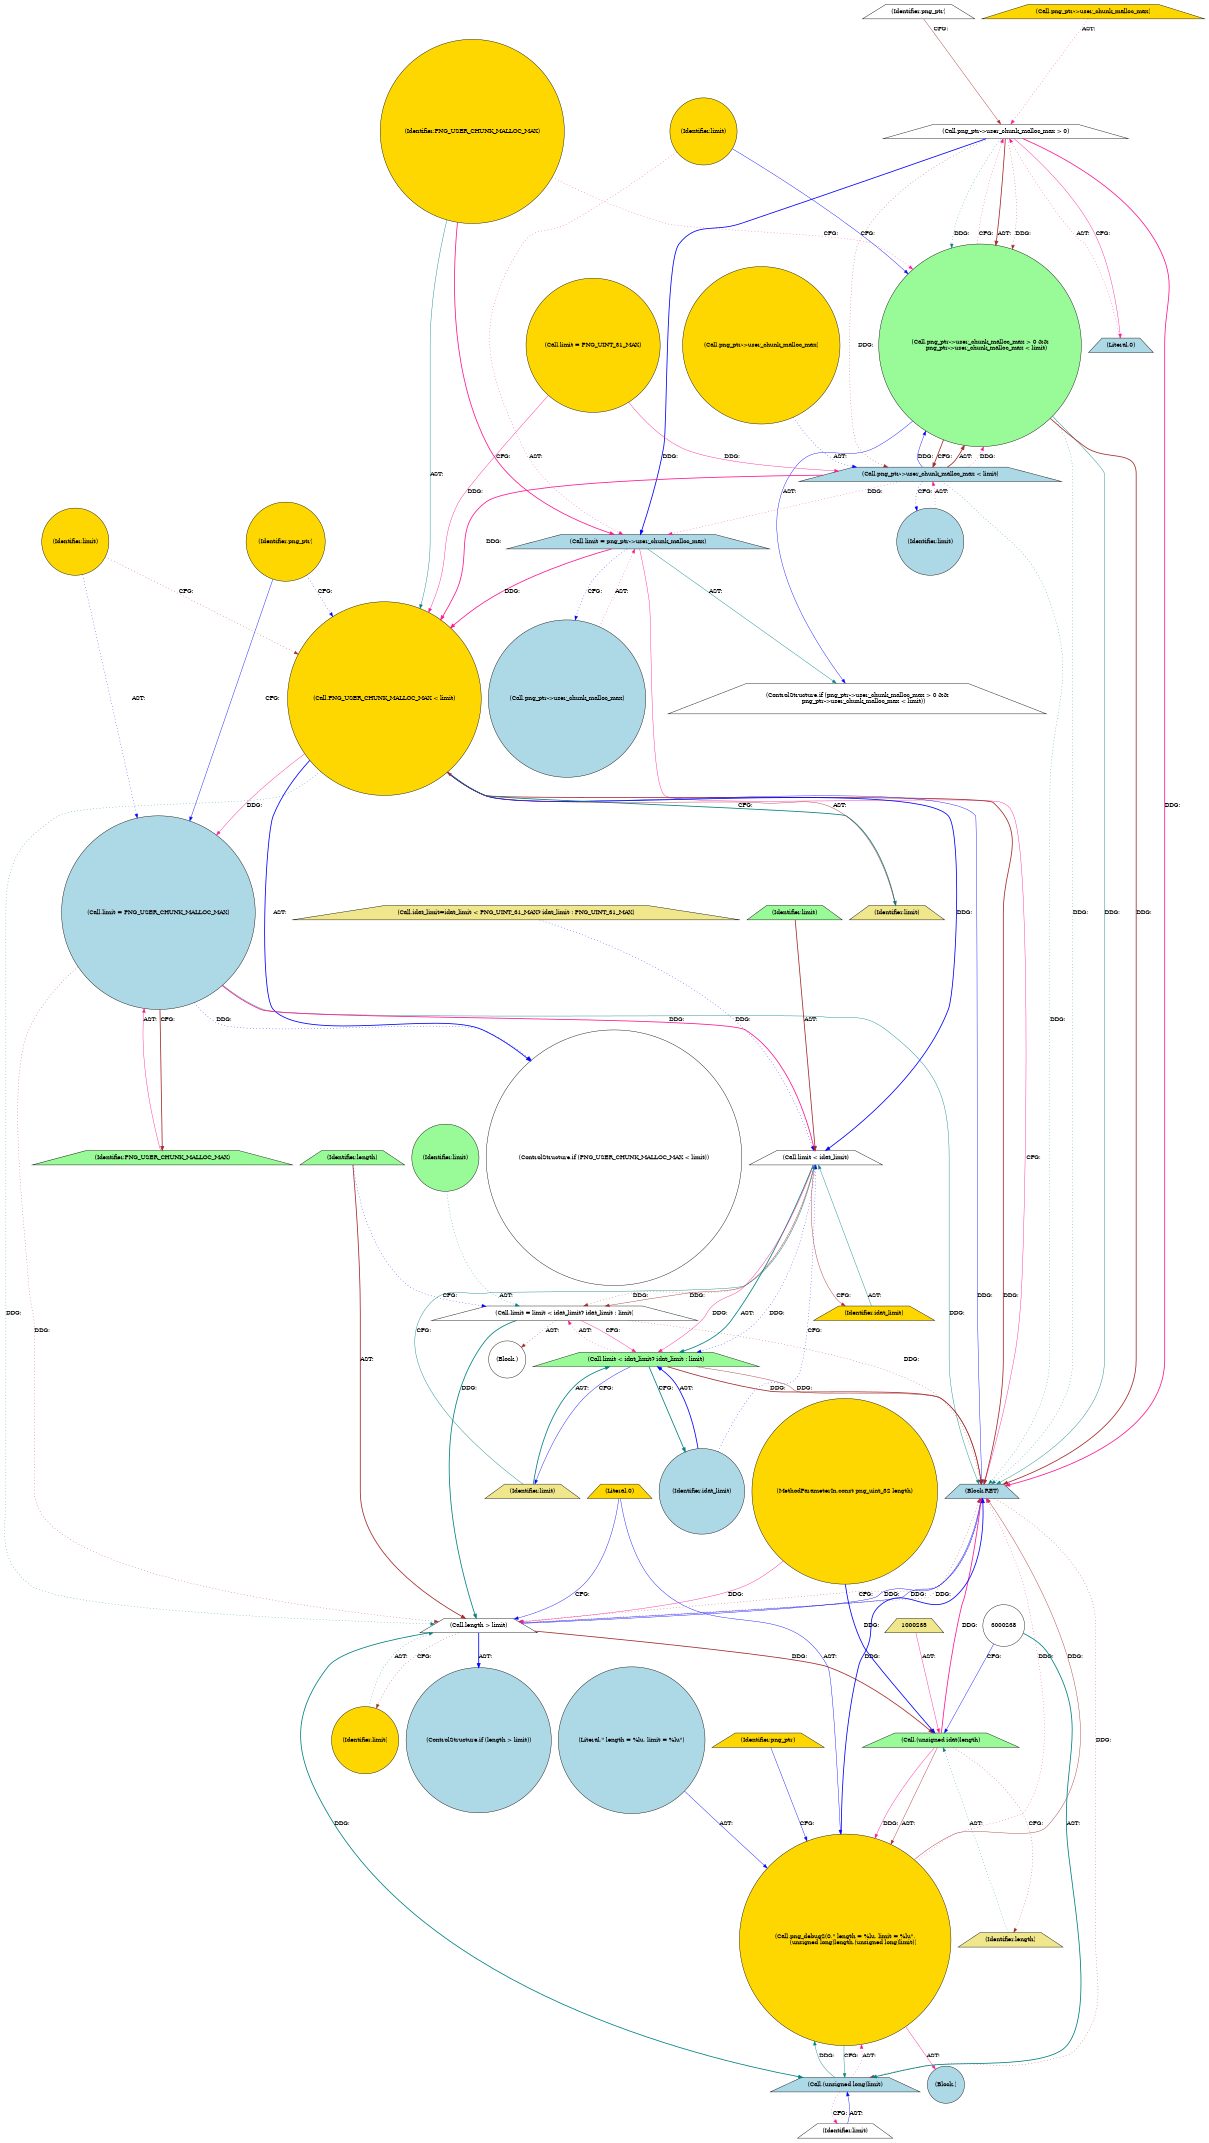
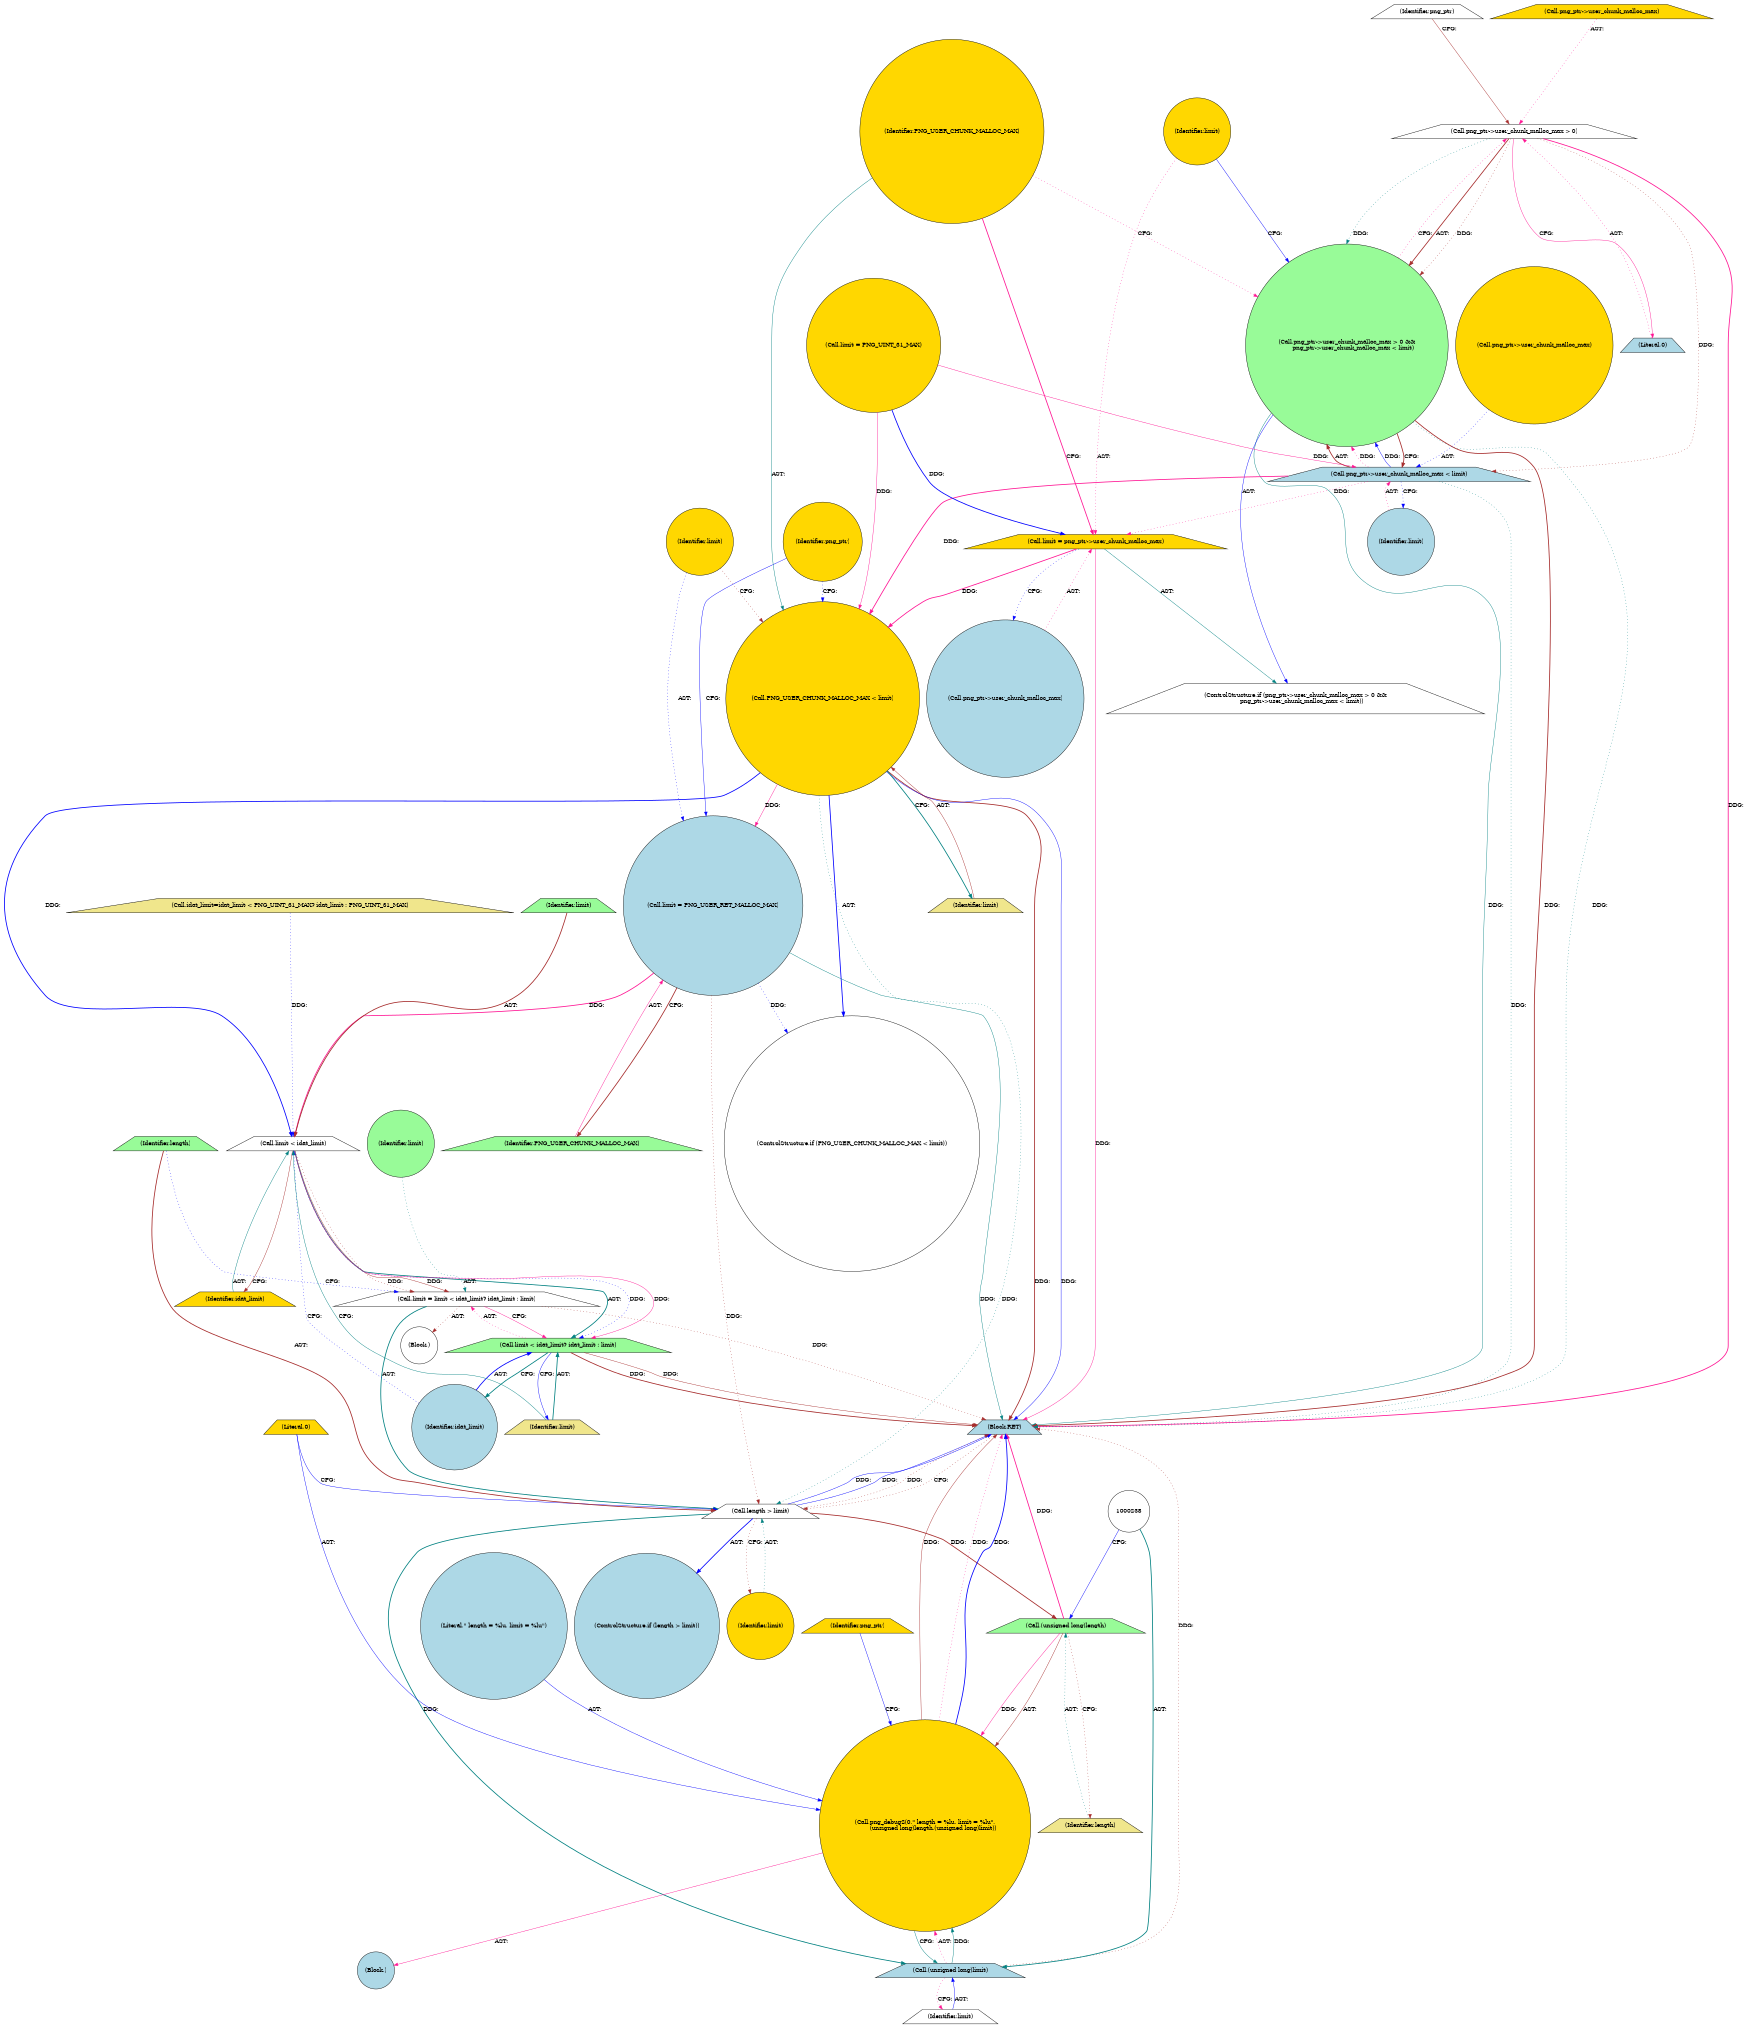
(693, 232) -> (949, 497)
(638, 542) -> (1096, 542)
(158, 913) -> (713, 906)
(1034, 1158) -> (1104, 1144)
(470, 1388) -> (390, 1374)
(845, 1491) -> none
(914, 1626) -> none
(1004, 1626) -> (1129, 1511)
(941, 1740) -> (1066, 1626)
(1096, 1859) -> (1178, 1719)
